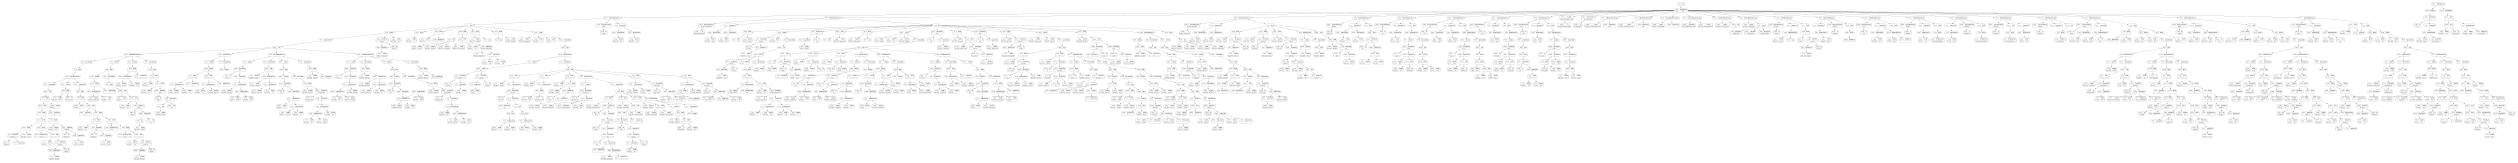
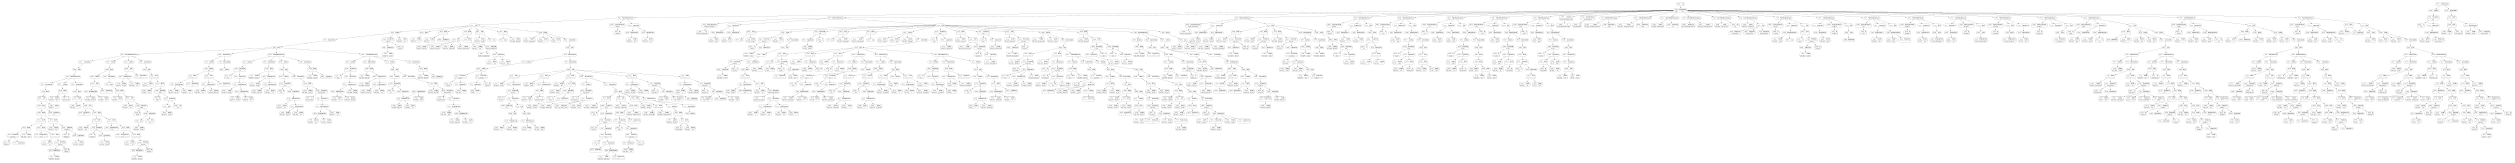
(745, 62) -> none
(1236, 62) -> (1234, 62)
